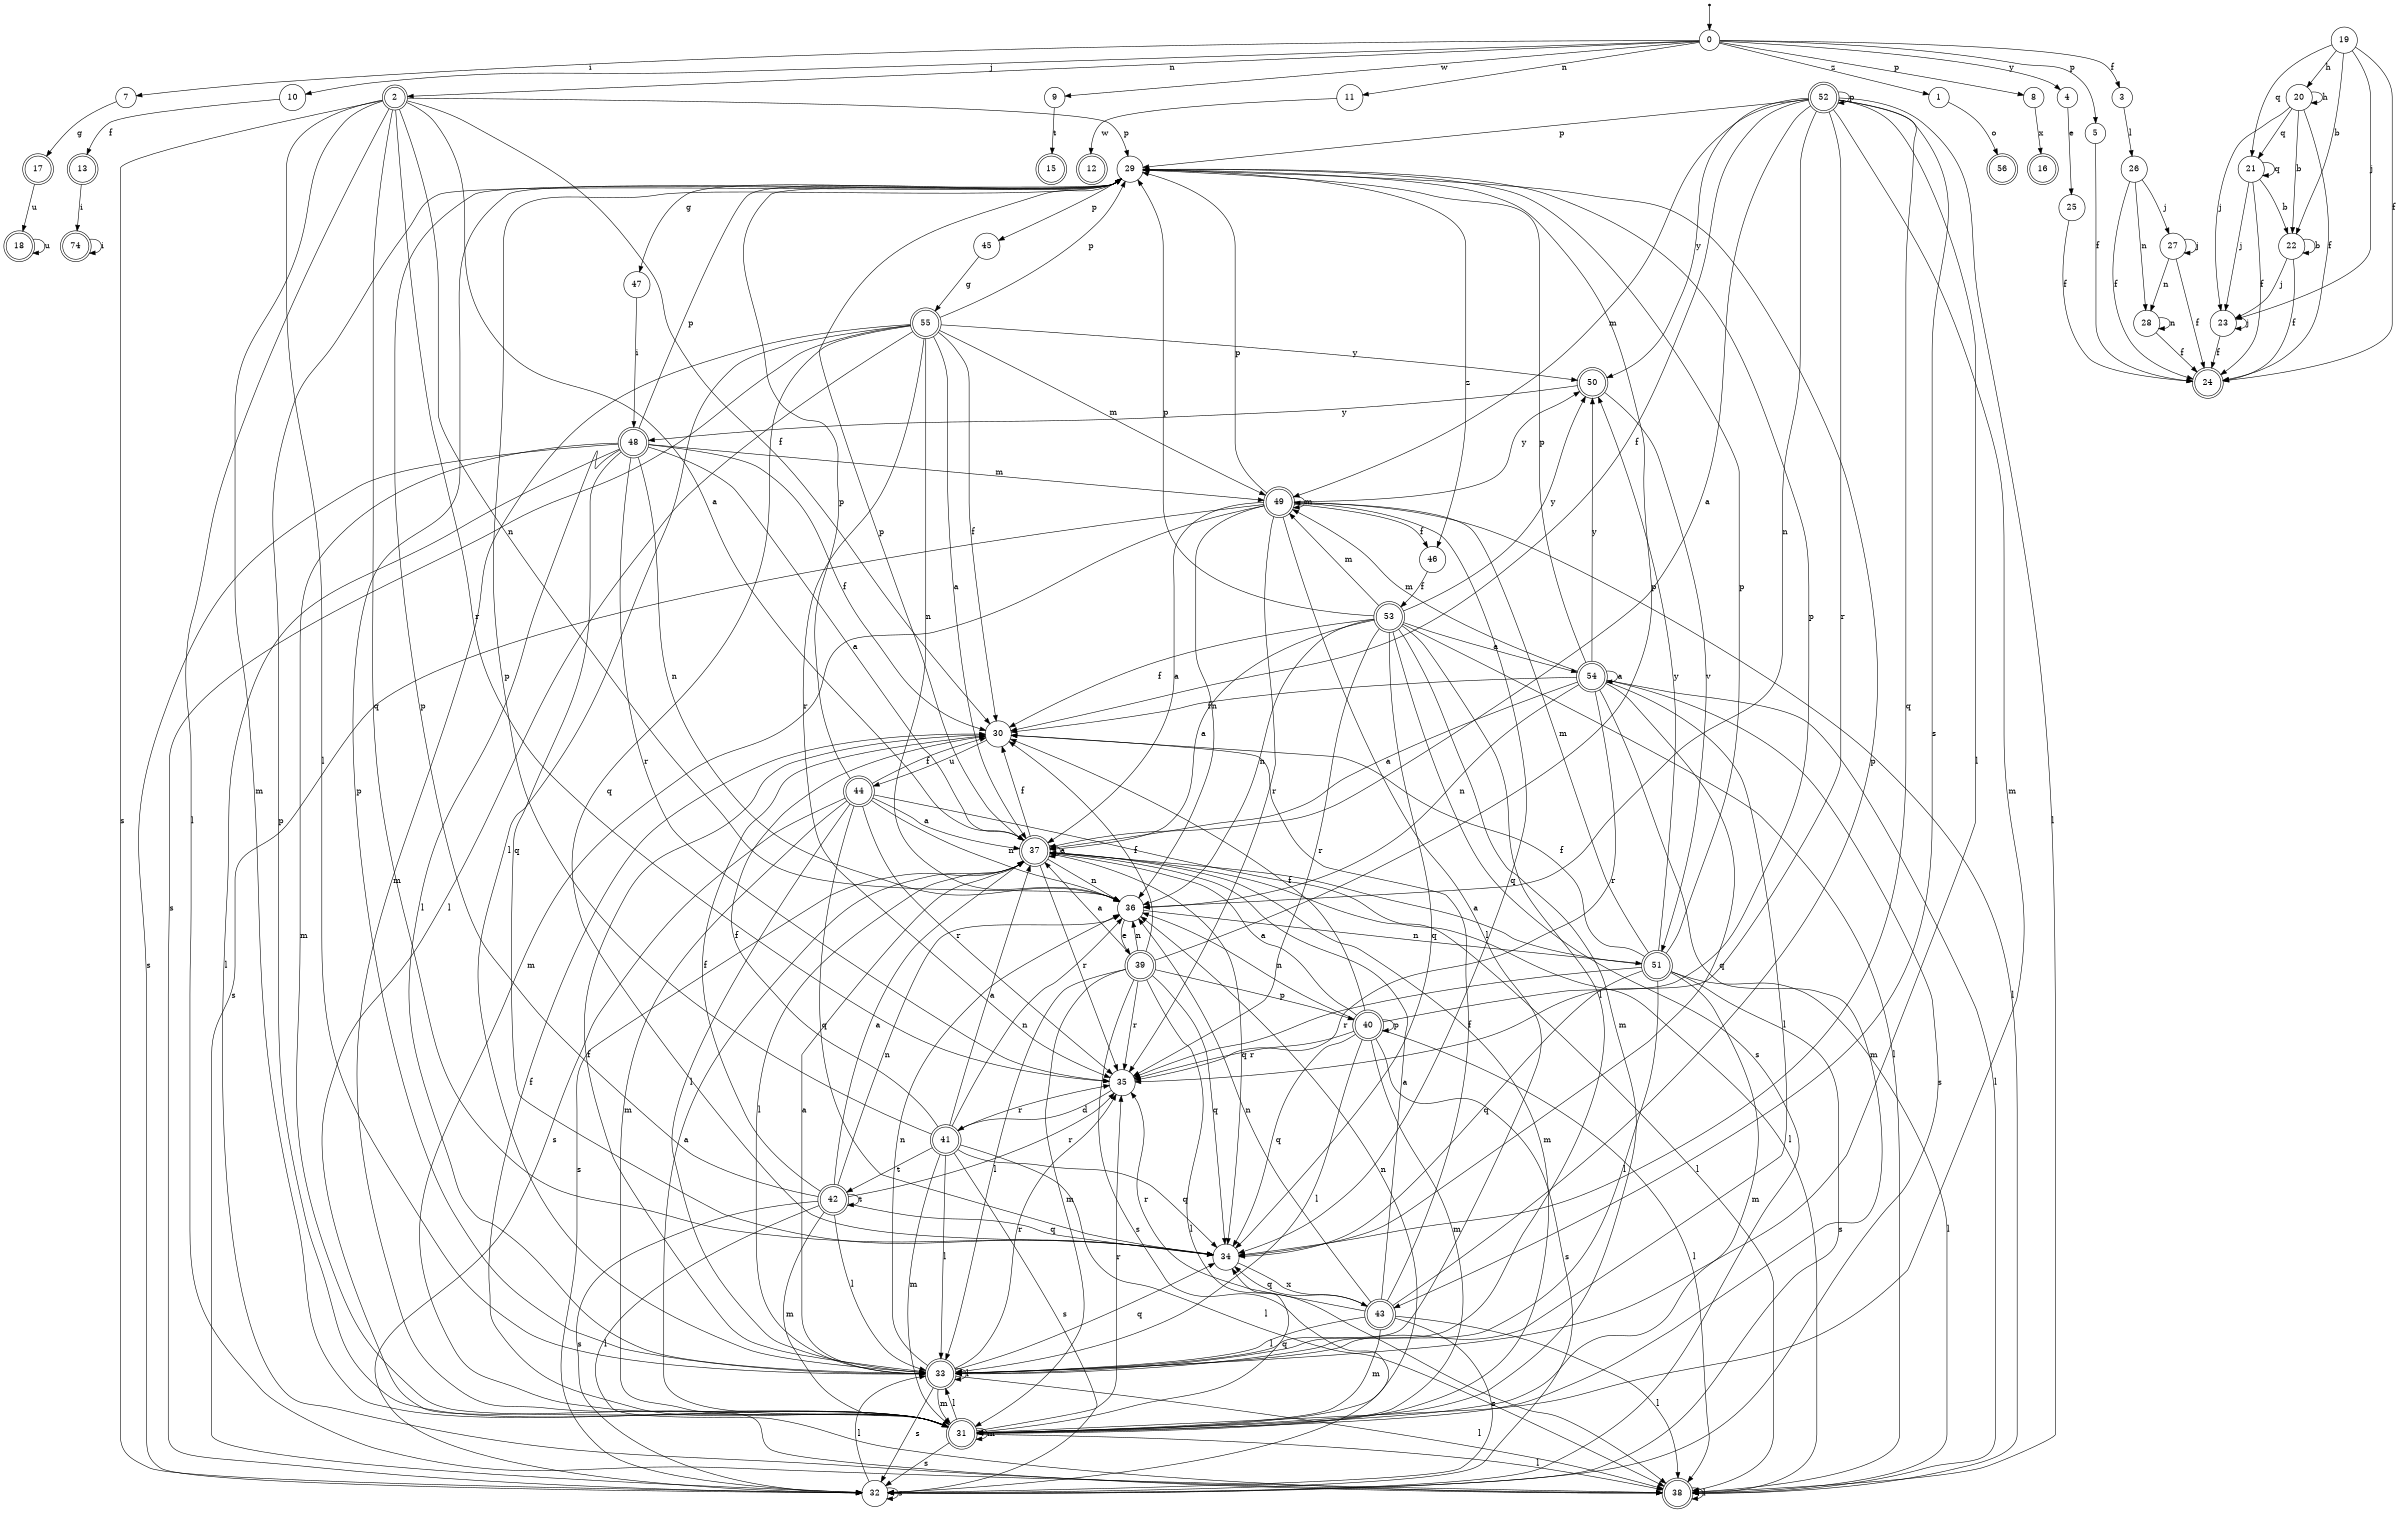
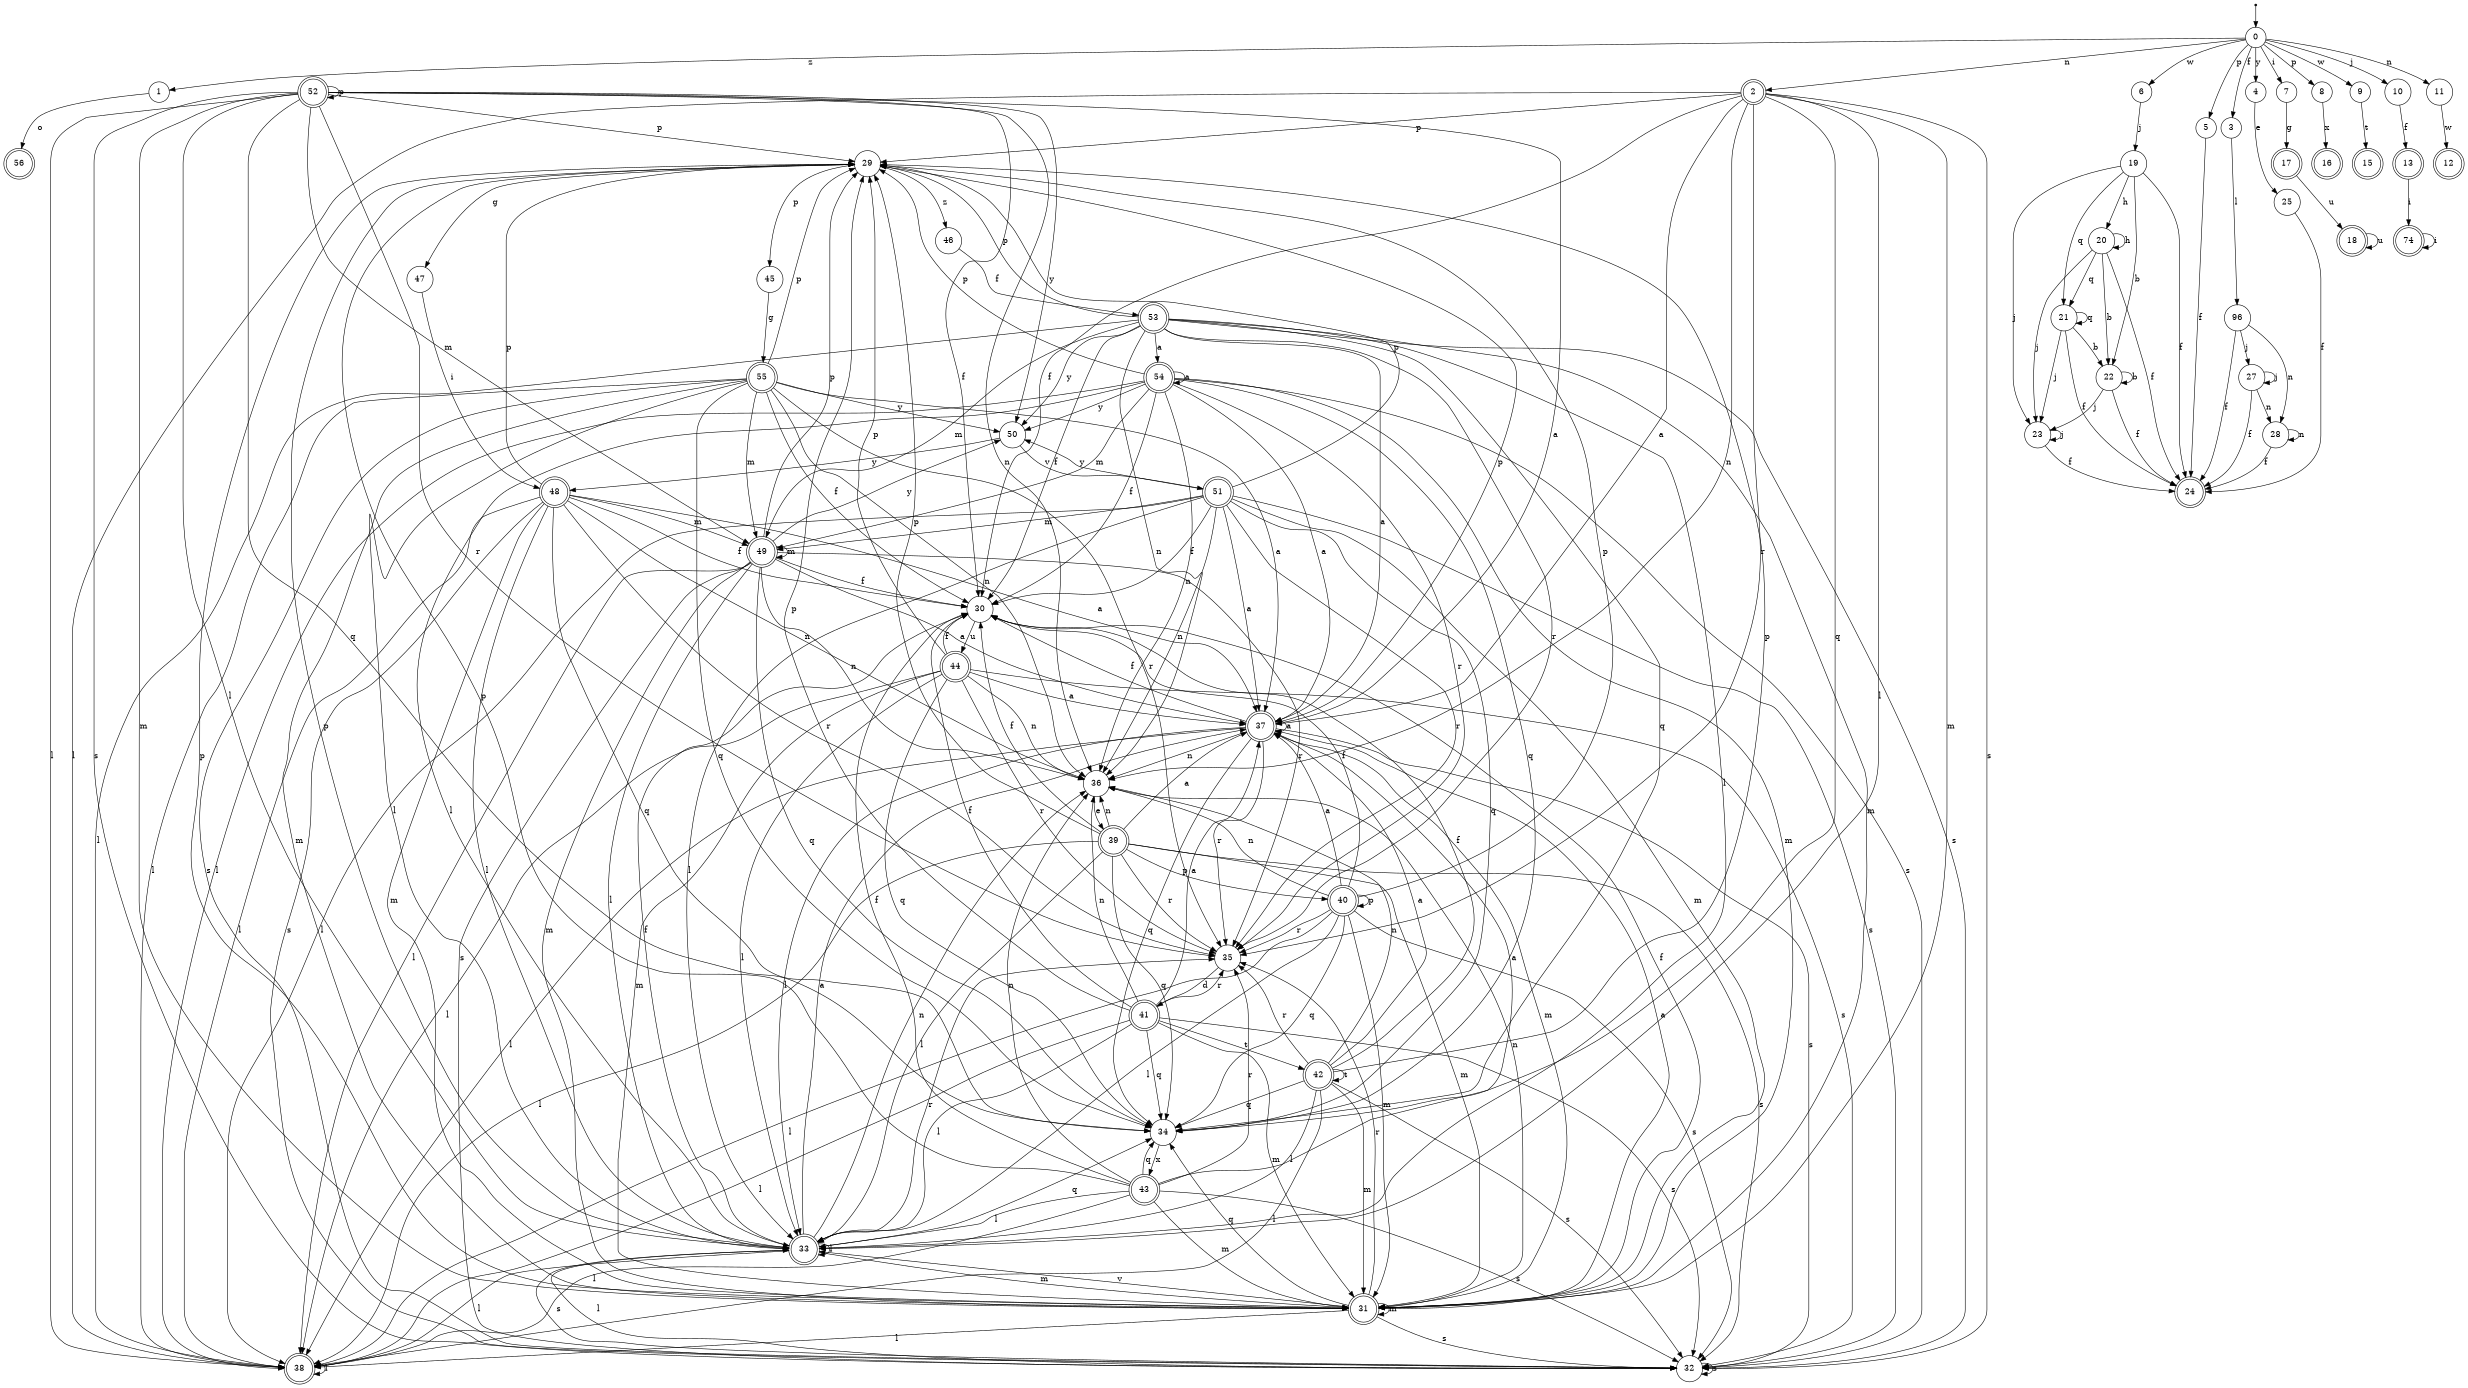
none -> (2142, 92)
(2134, 169) -> (2237, 318)
(1592, 383) -> (1012, 435)
(1391, 520) -> (867, 588)
(1932, 812) -> (268, 1214)
(1390, 938) -> (1176, 636)
(954, 1404) -> (1120, 1279)
